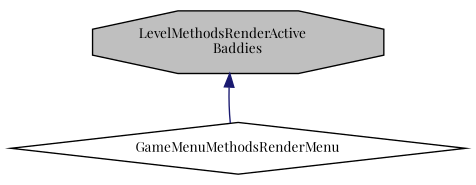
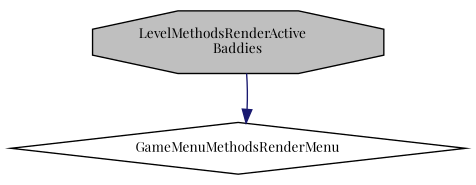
(229, 105) -> (247, 91)
